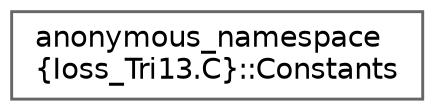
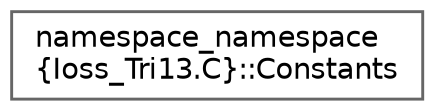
(217, 55) -> (217, 55)
